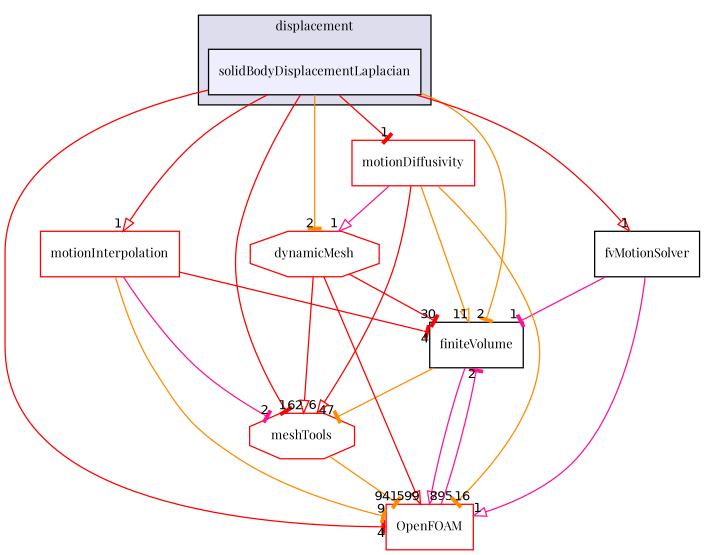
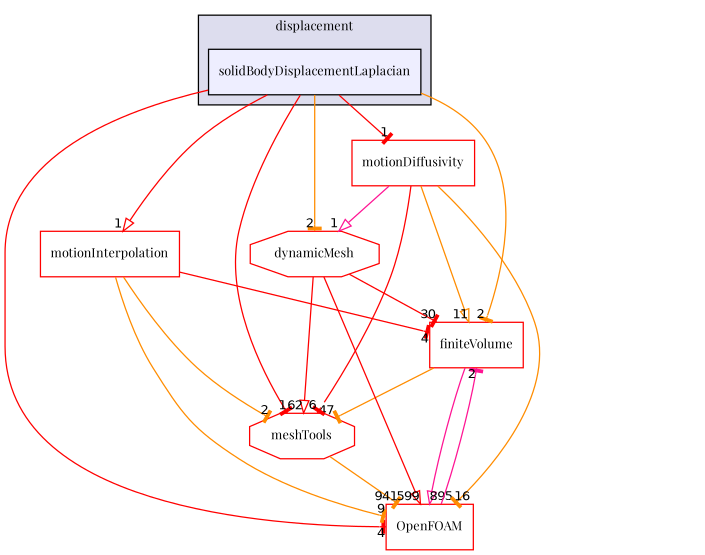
(647, 254) -> none
(379, 305) -> (379, 305)
(476, 345) -> (476, 345)
(184, 355) -> (184, 355)
